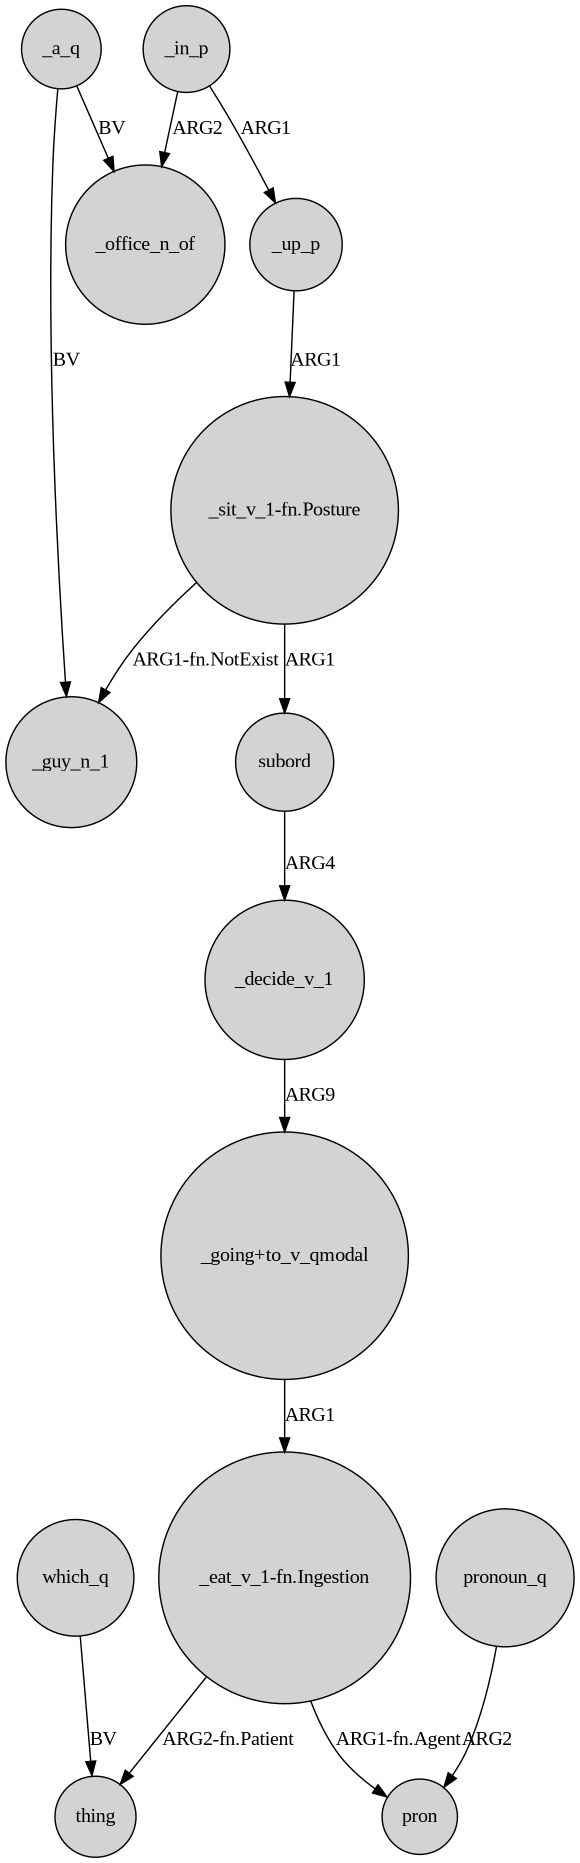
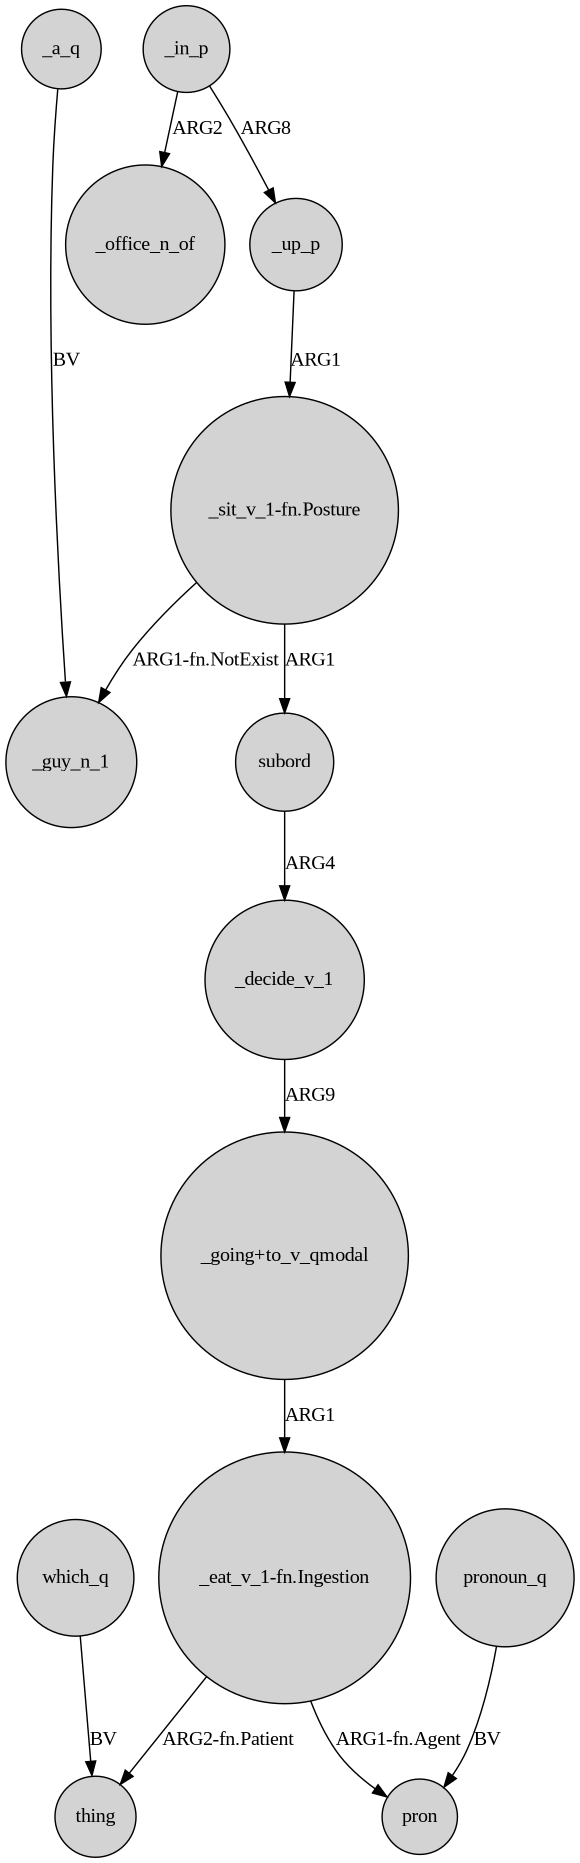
(93, 122) -> none
(266, 129) -> (266, 129)
(487, 1740) -> (487, 1740)
